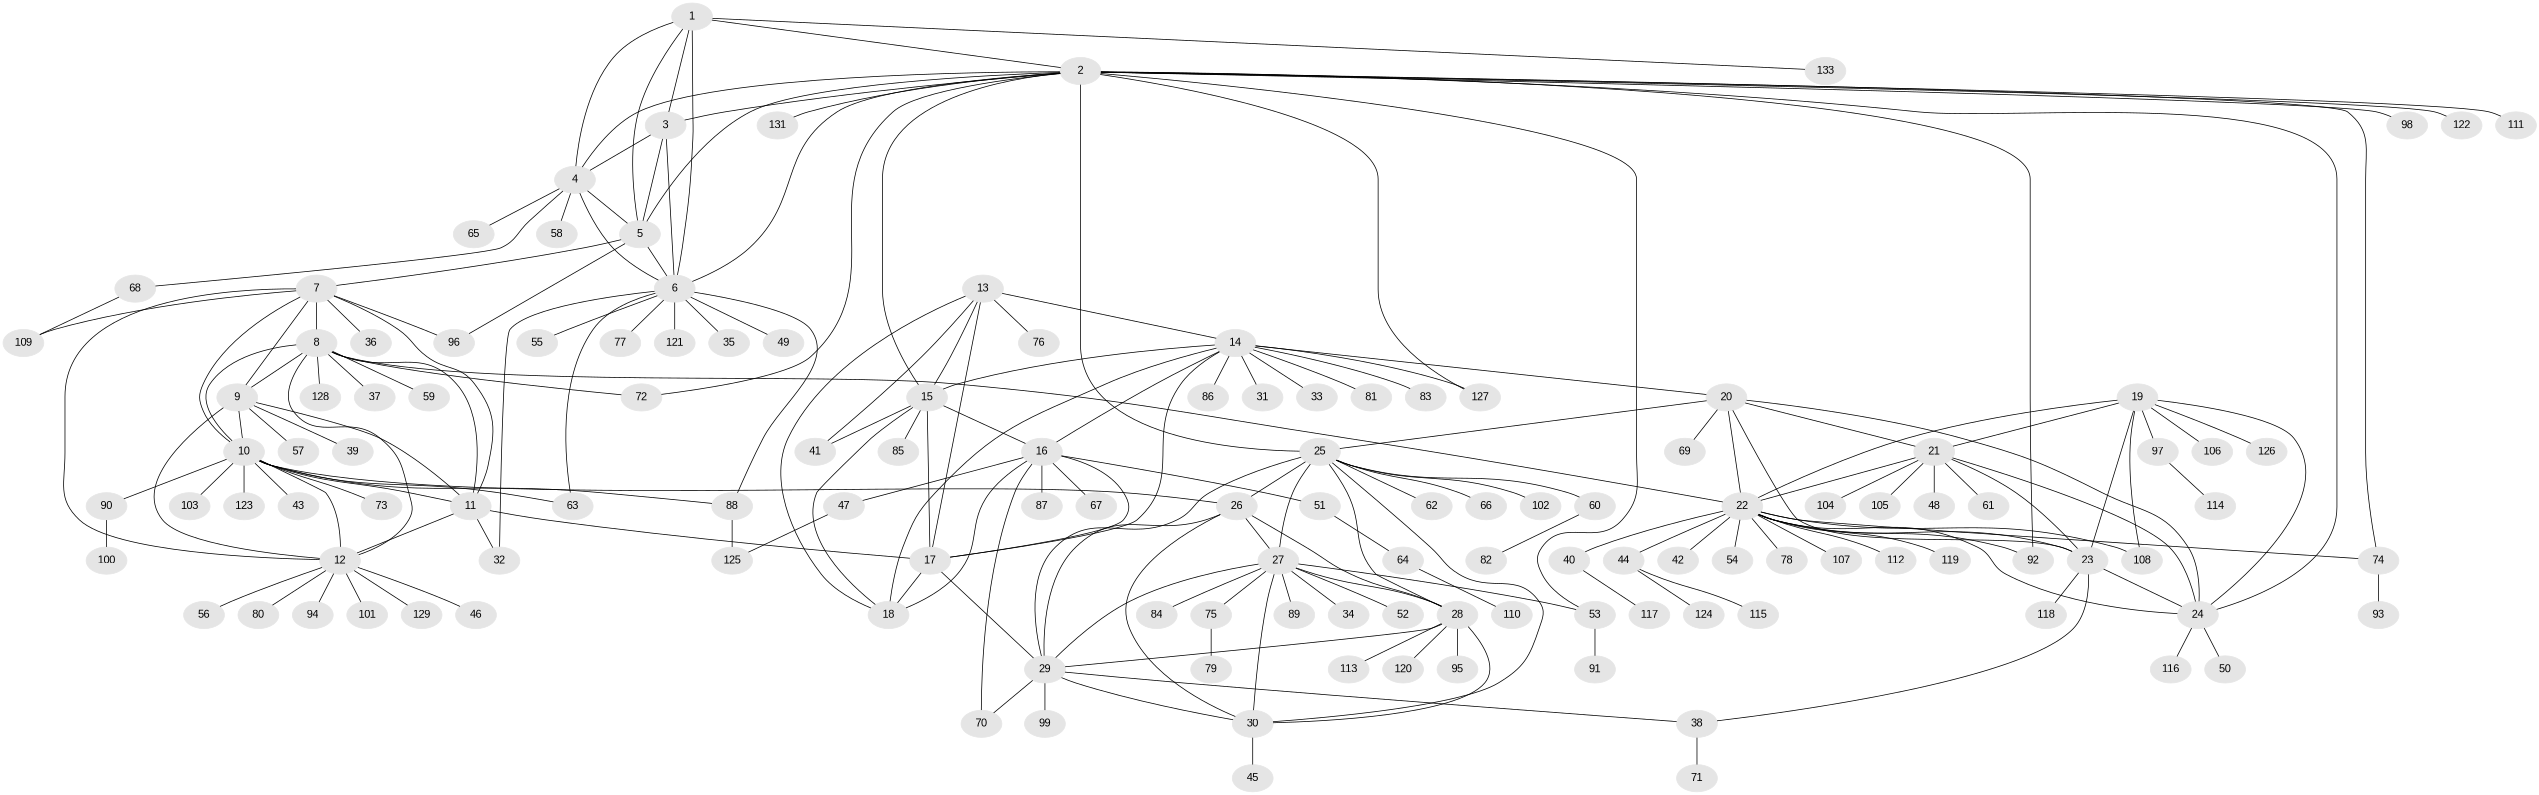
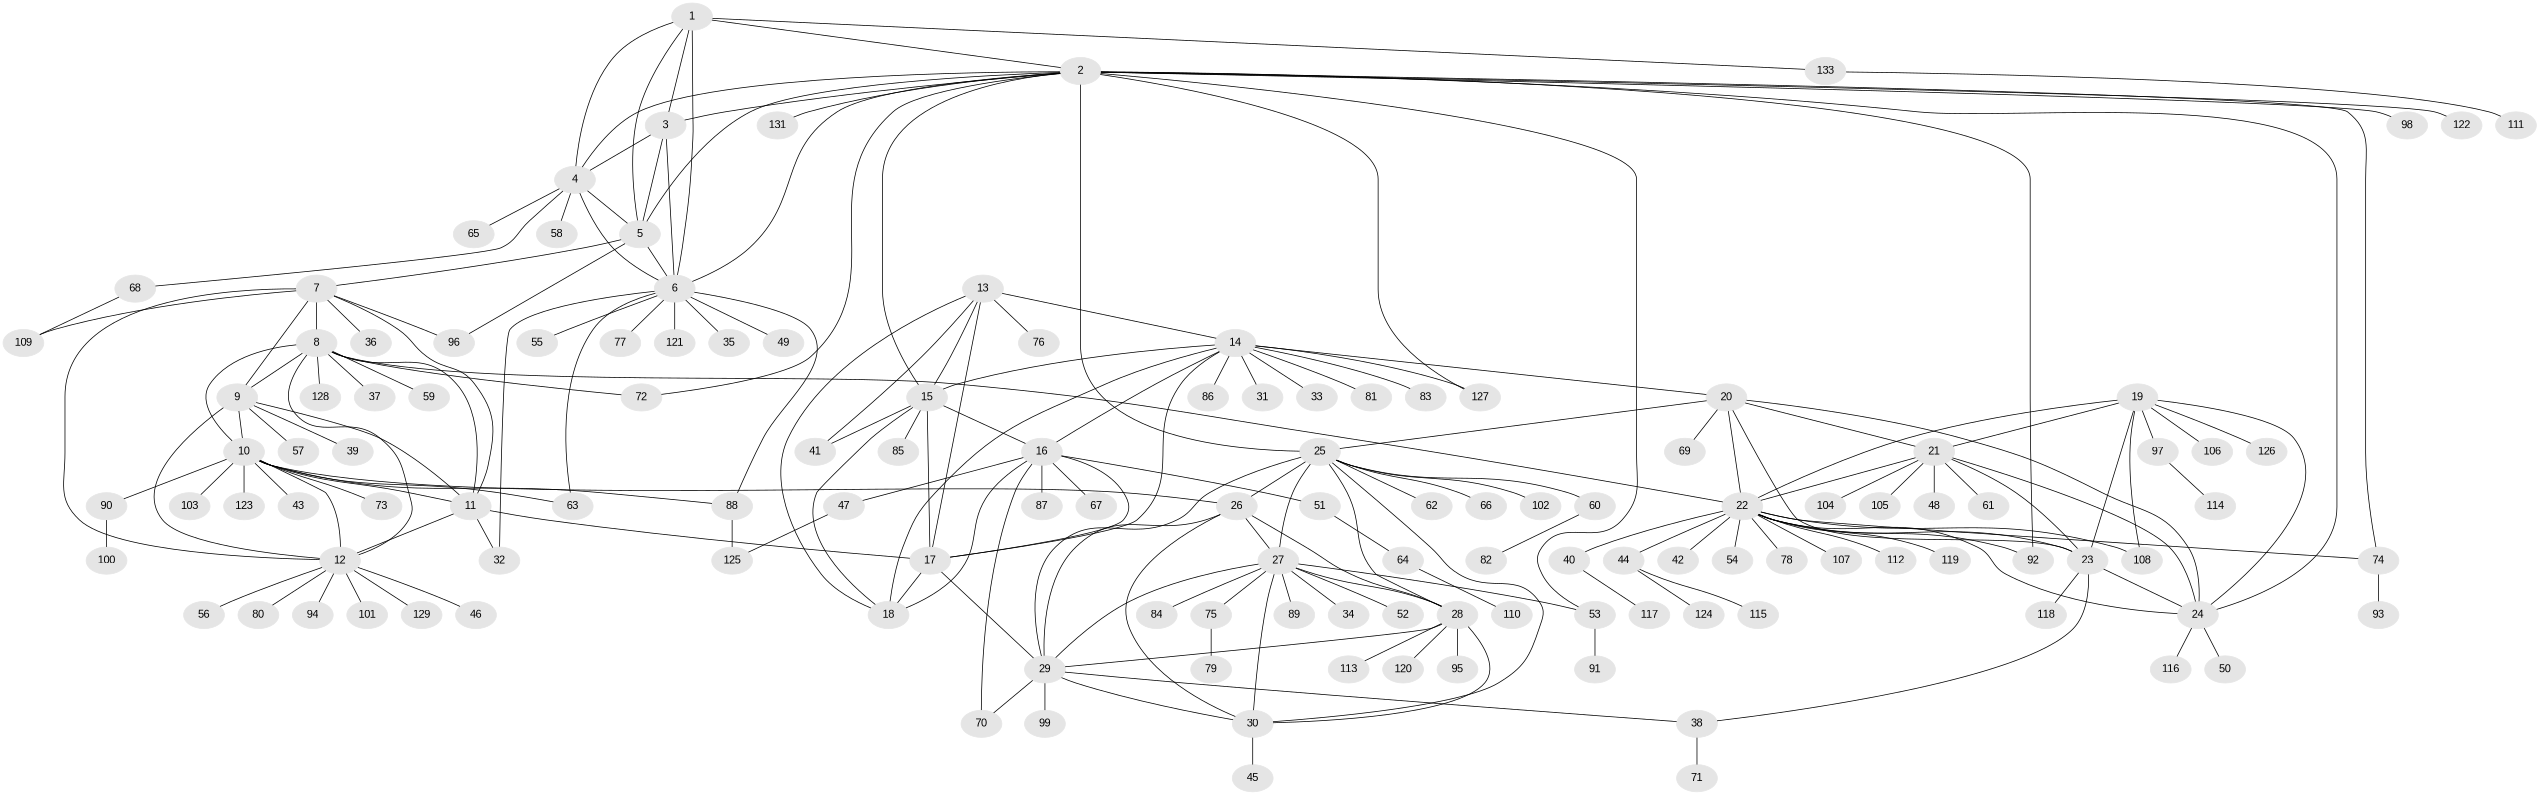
(1801, 86) -> (2175, 81)
(220, 357) -> none
